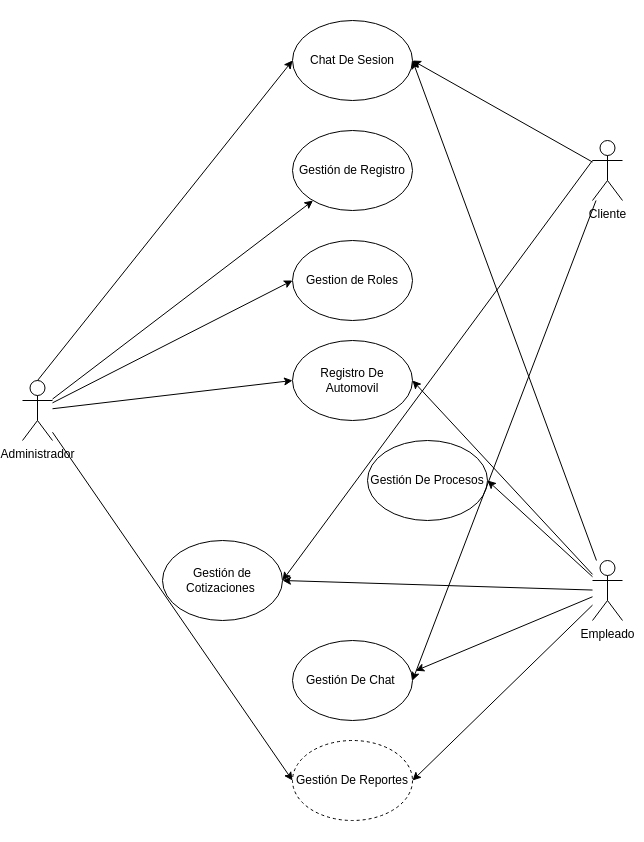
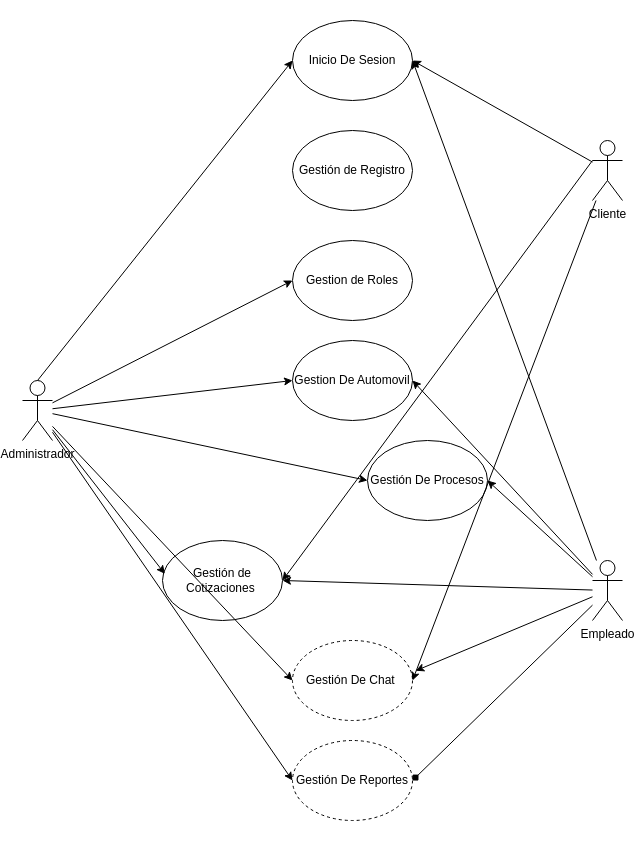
(353, 61) -> (353, 61)
(181, 301) -> (107, 499)
(353, 381) -> (353, 381)
none -> (206, 446)
none -> (170, 551)
(353, 681) -> (353, 681)
(418, 775) -> (419, 774)
